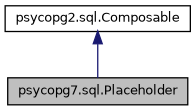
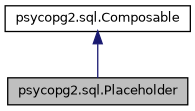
(98, 91) -> (98, 91)
